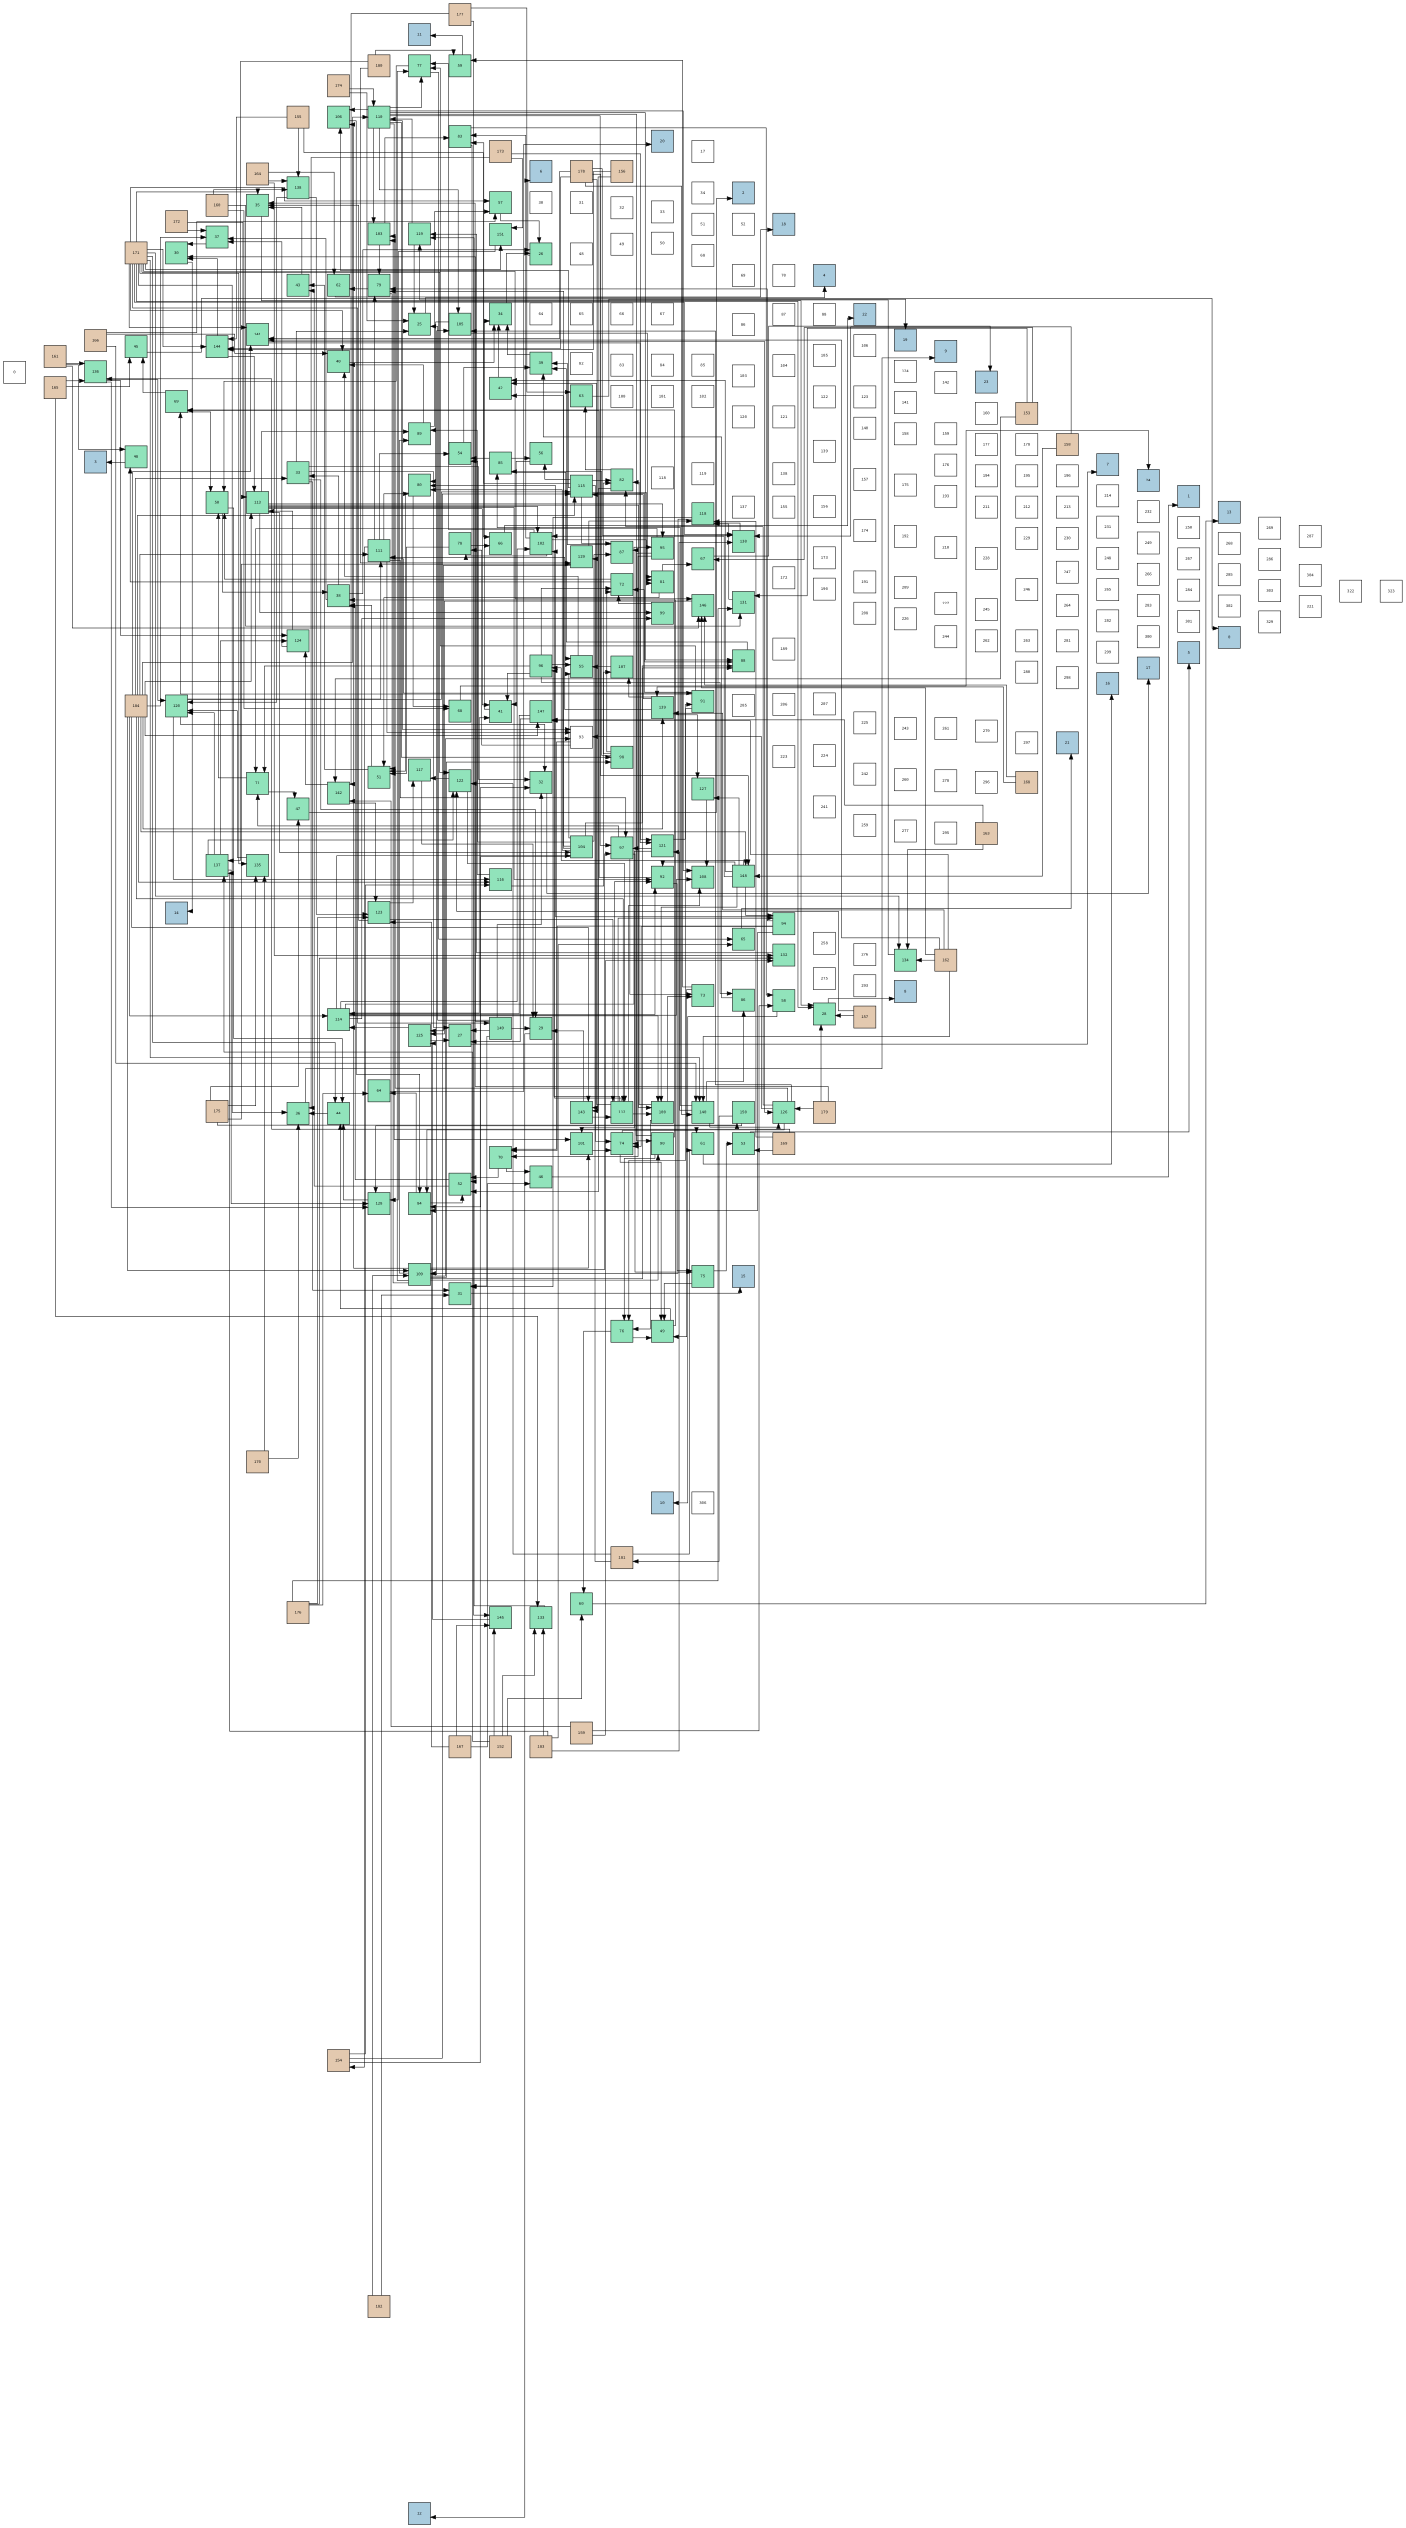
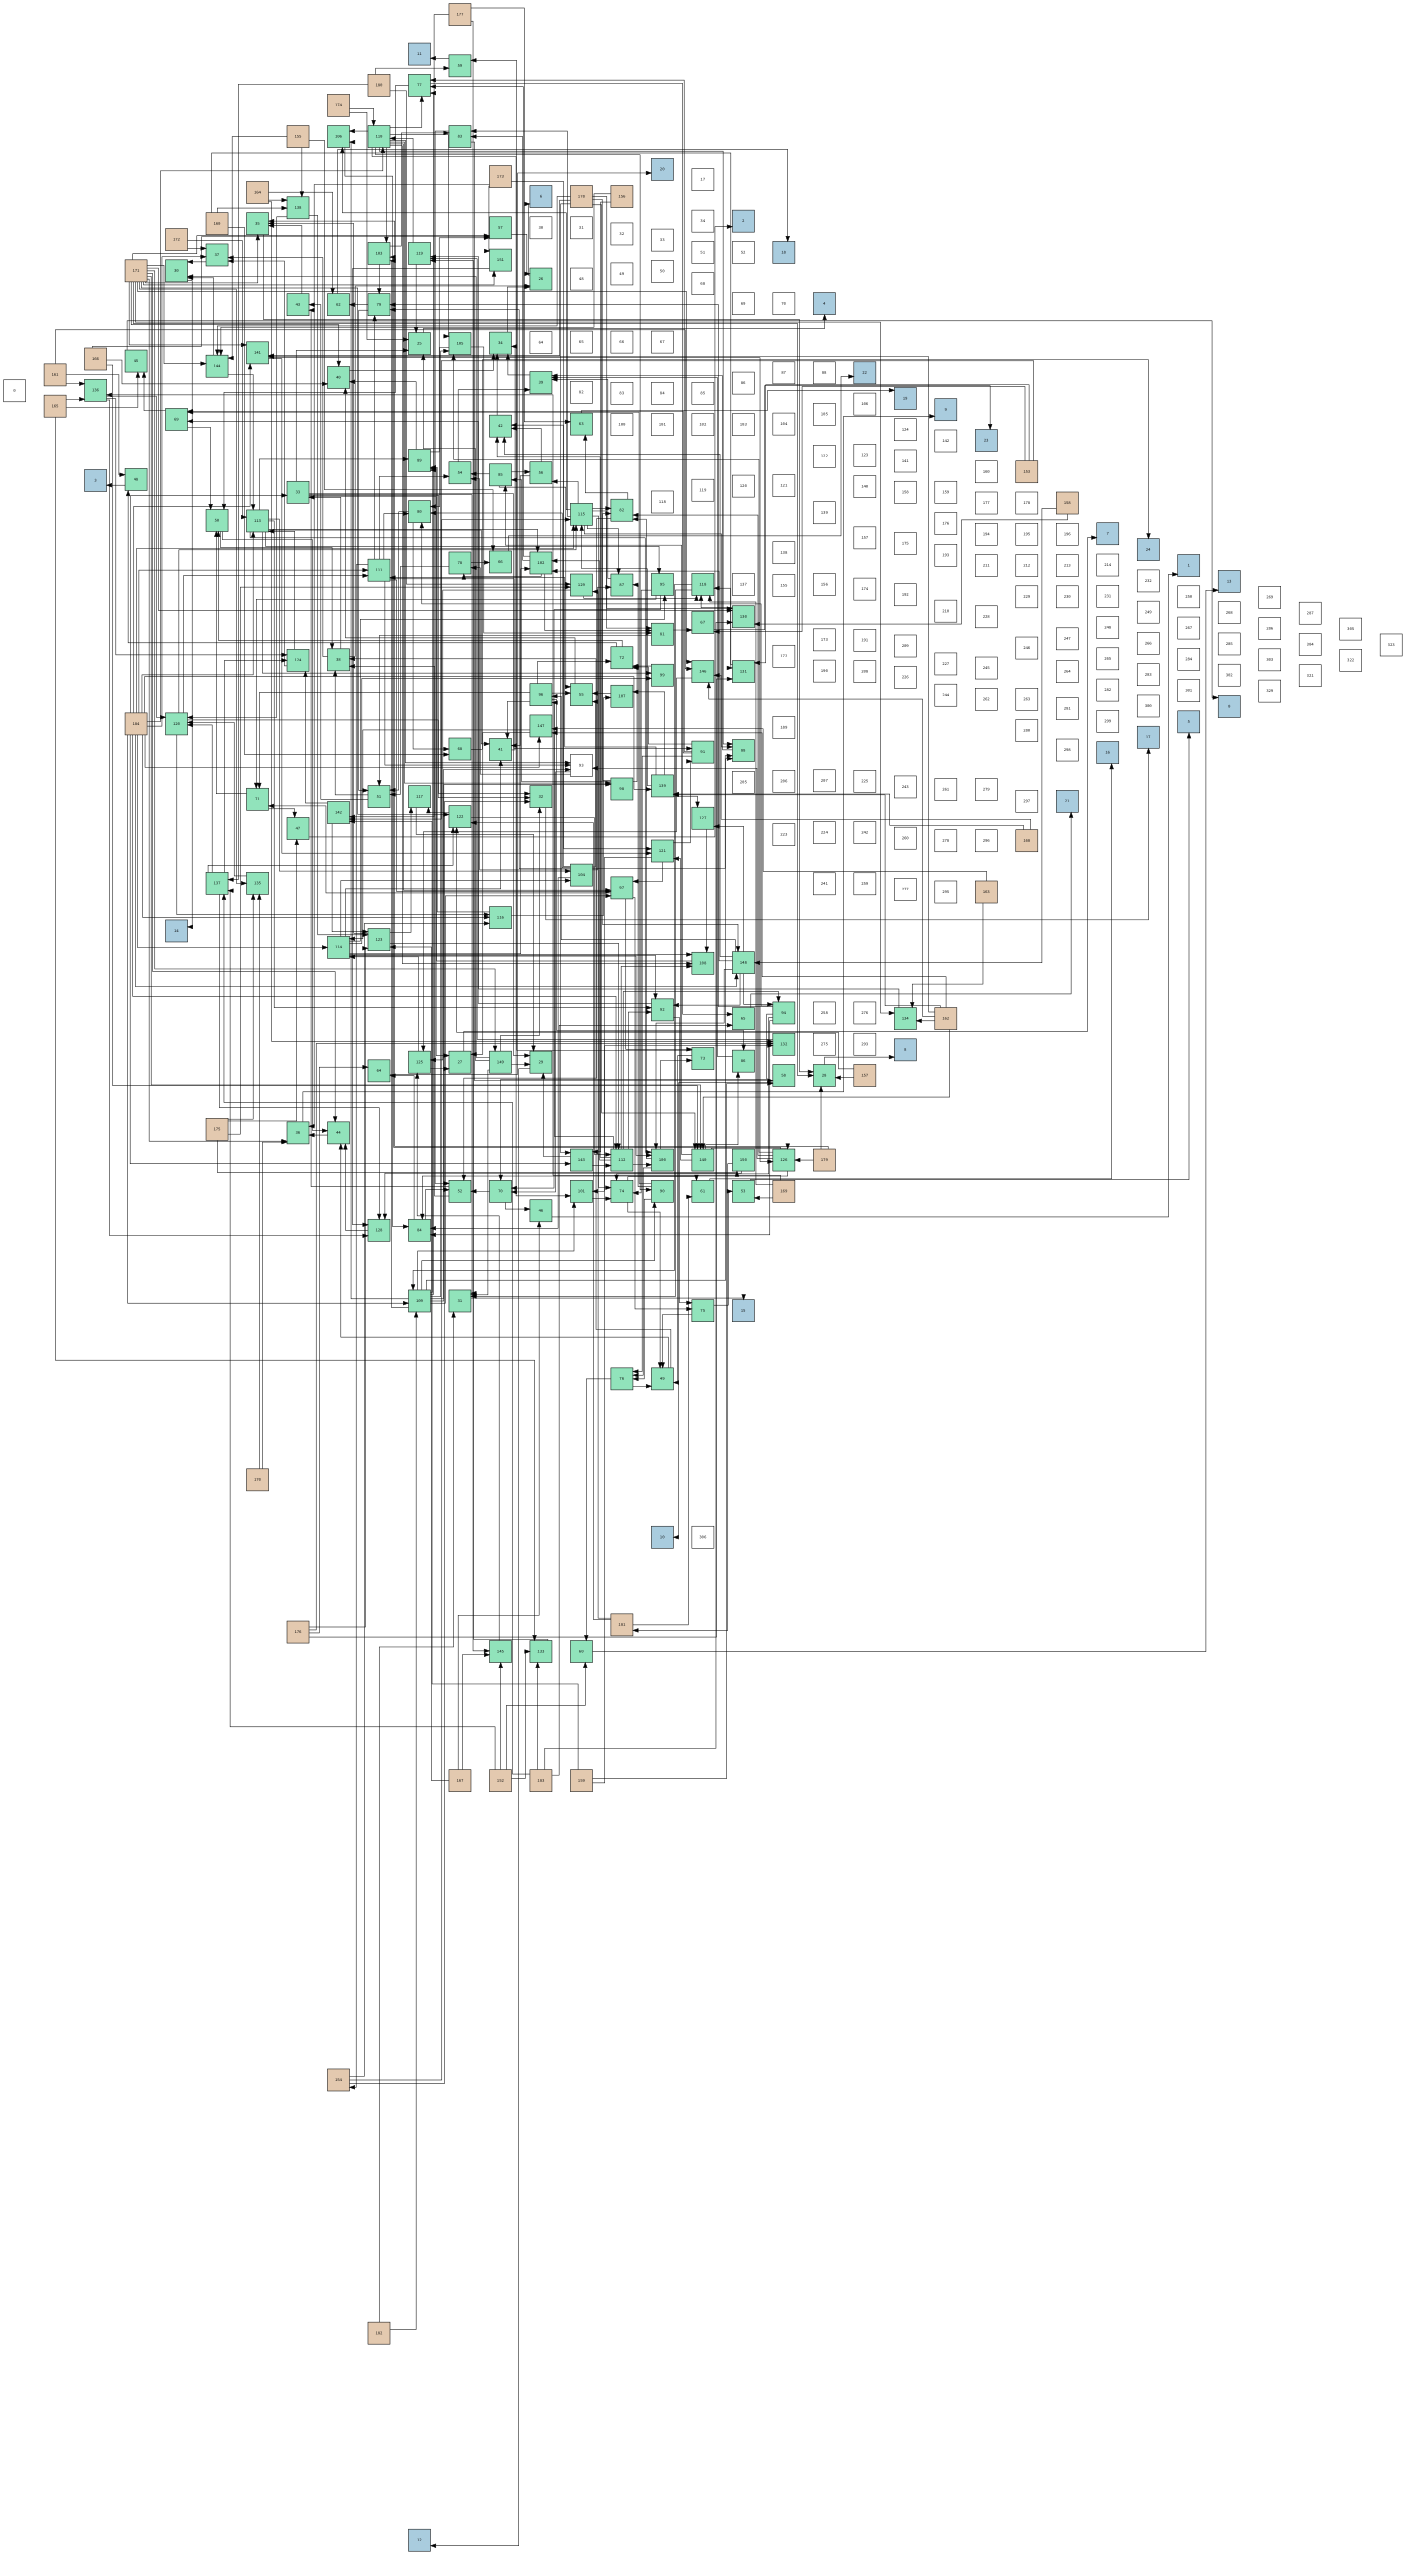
none -> (541, 433)
none -> (1351, 629)
none -> (437, 842)
(483, 1030) -> none
